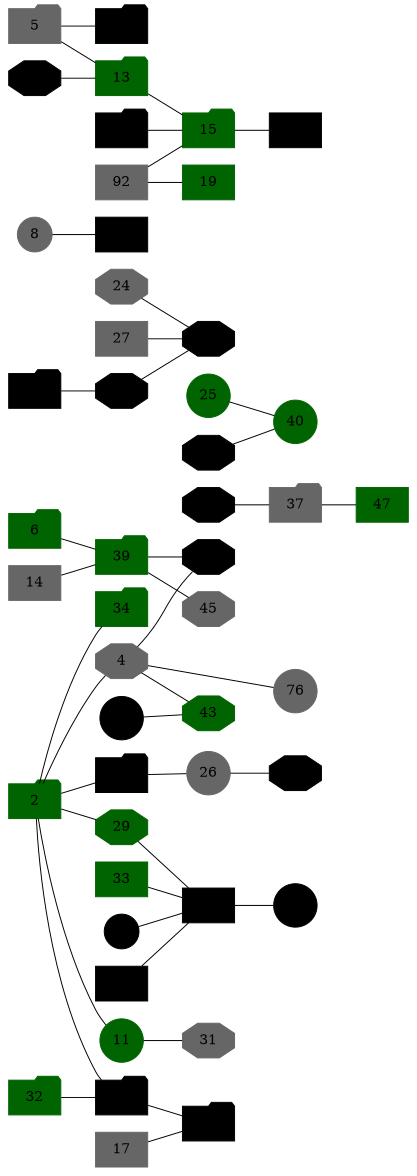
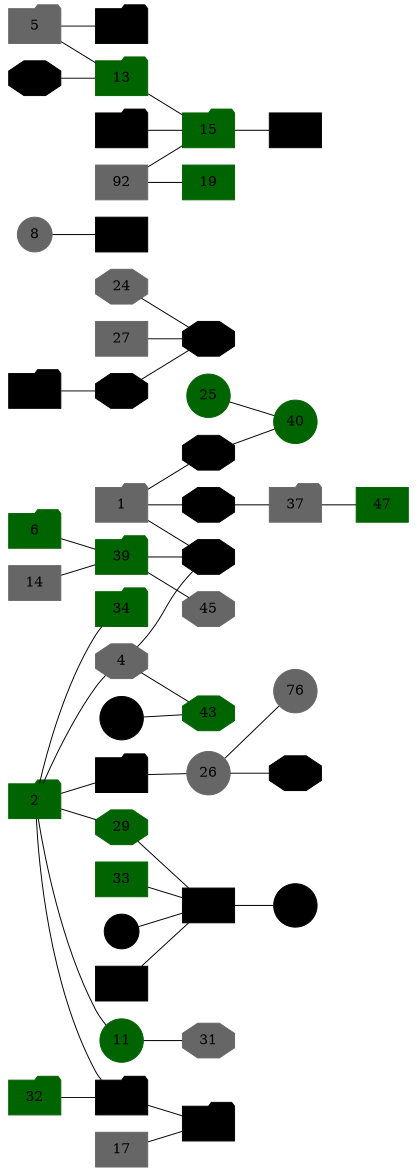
none -> (122, 505)
(211, 677) -> (252, 732)
